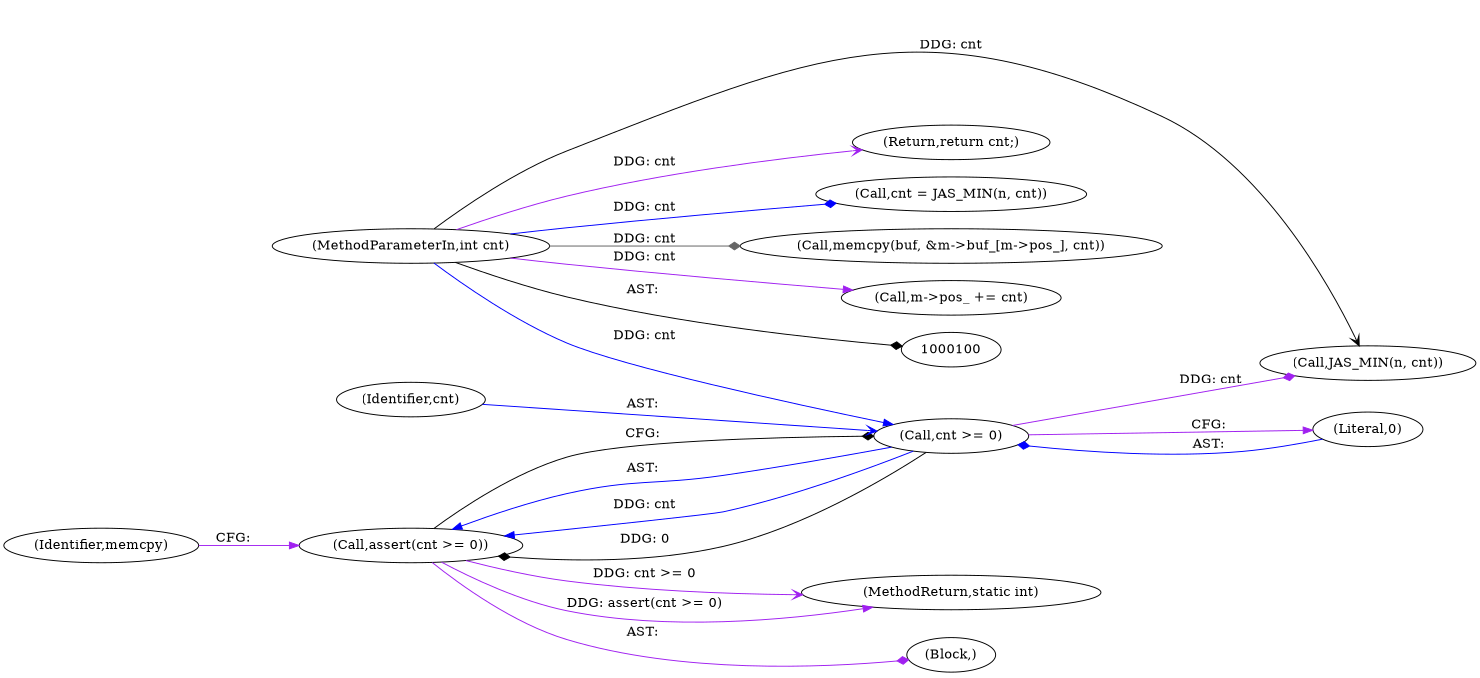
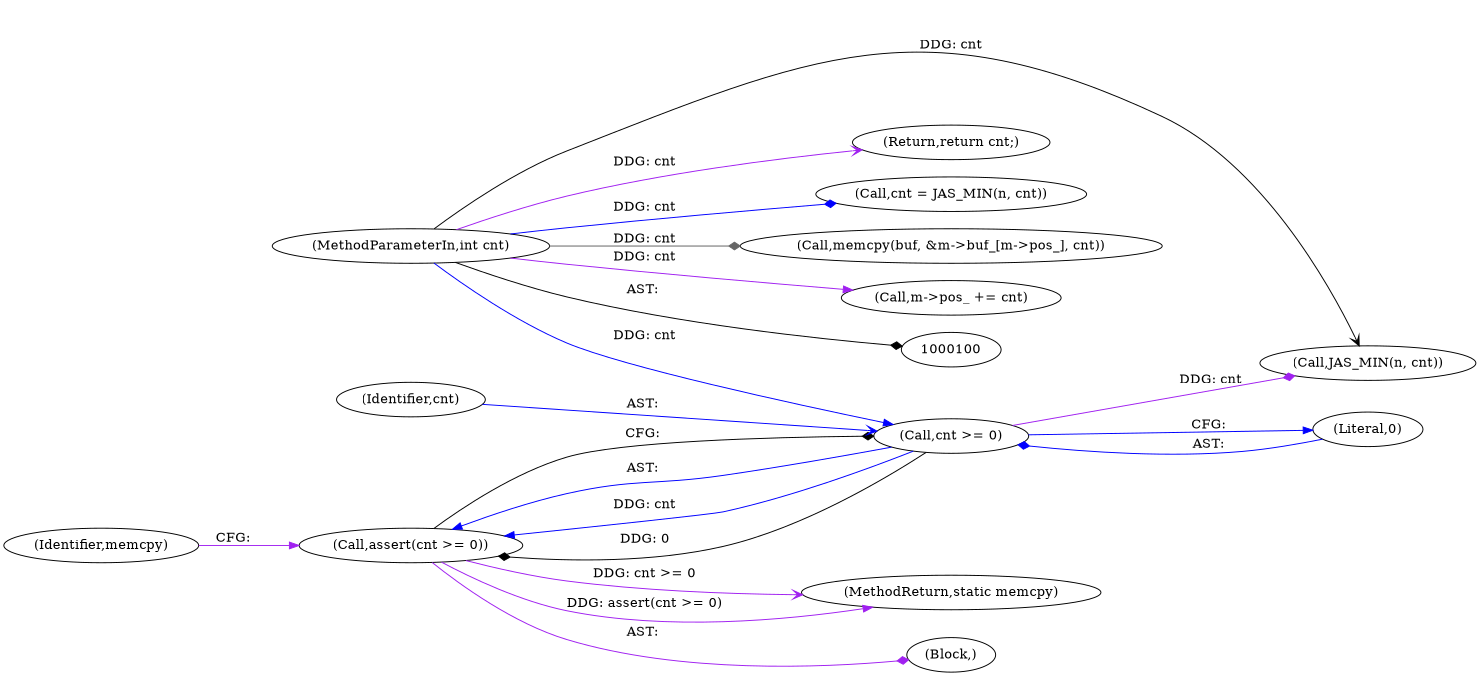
(1166, 433) -> (1166, 433)
(951, 592) -> (951, 592)
